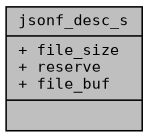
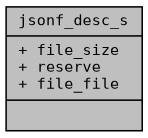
(65, 84) -> (70, 84)
